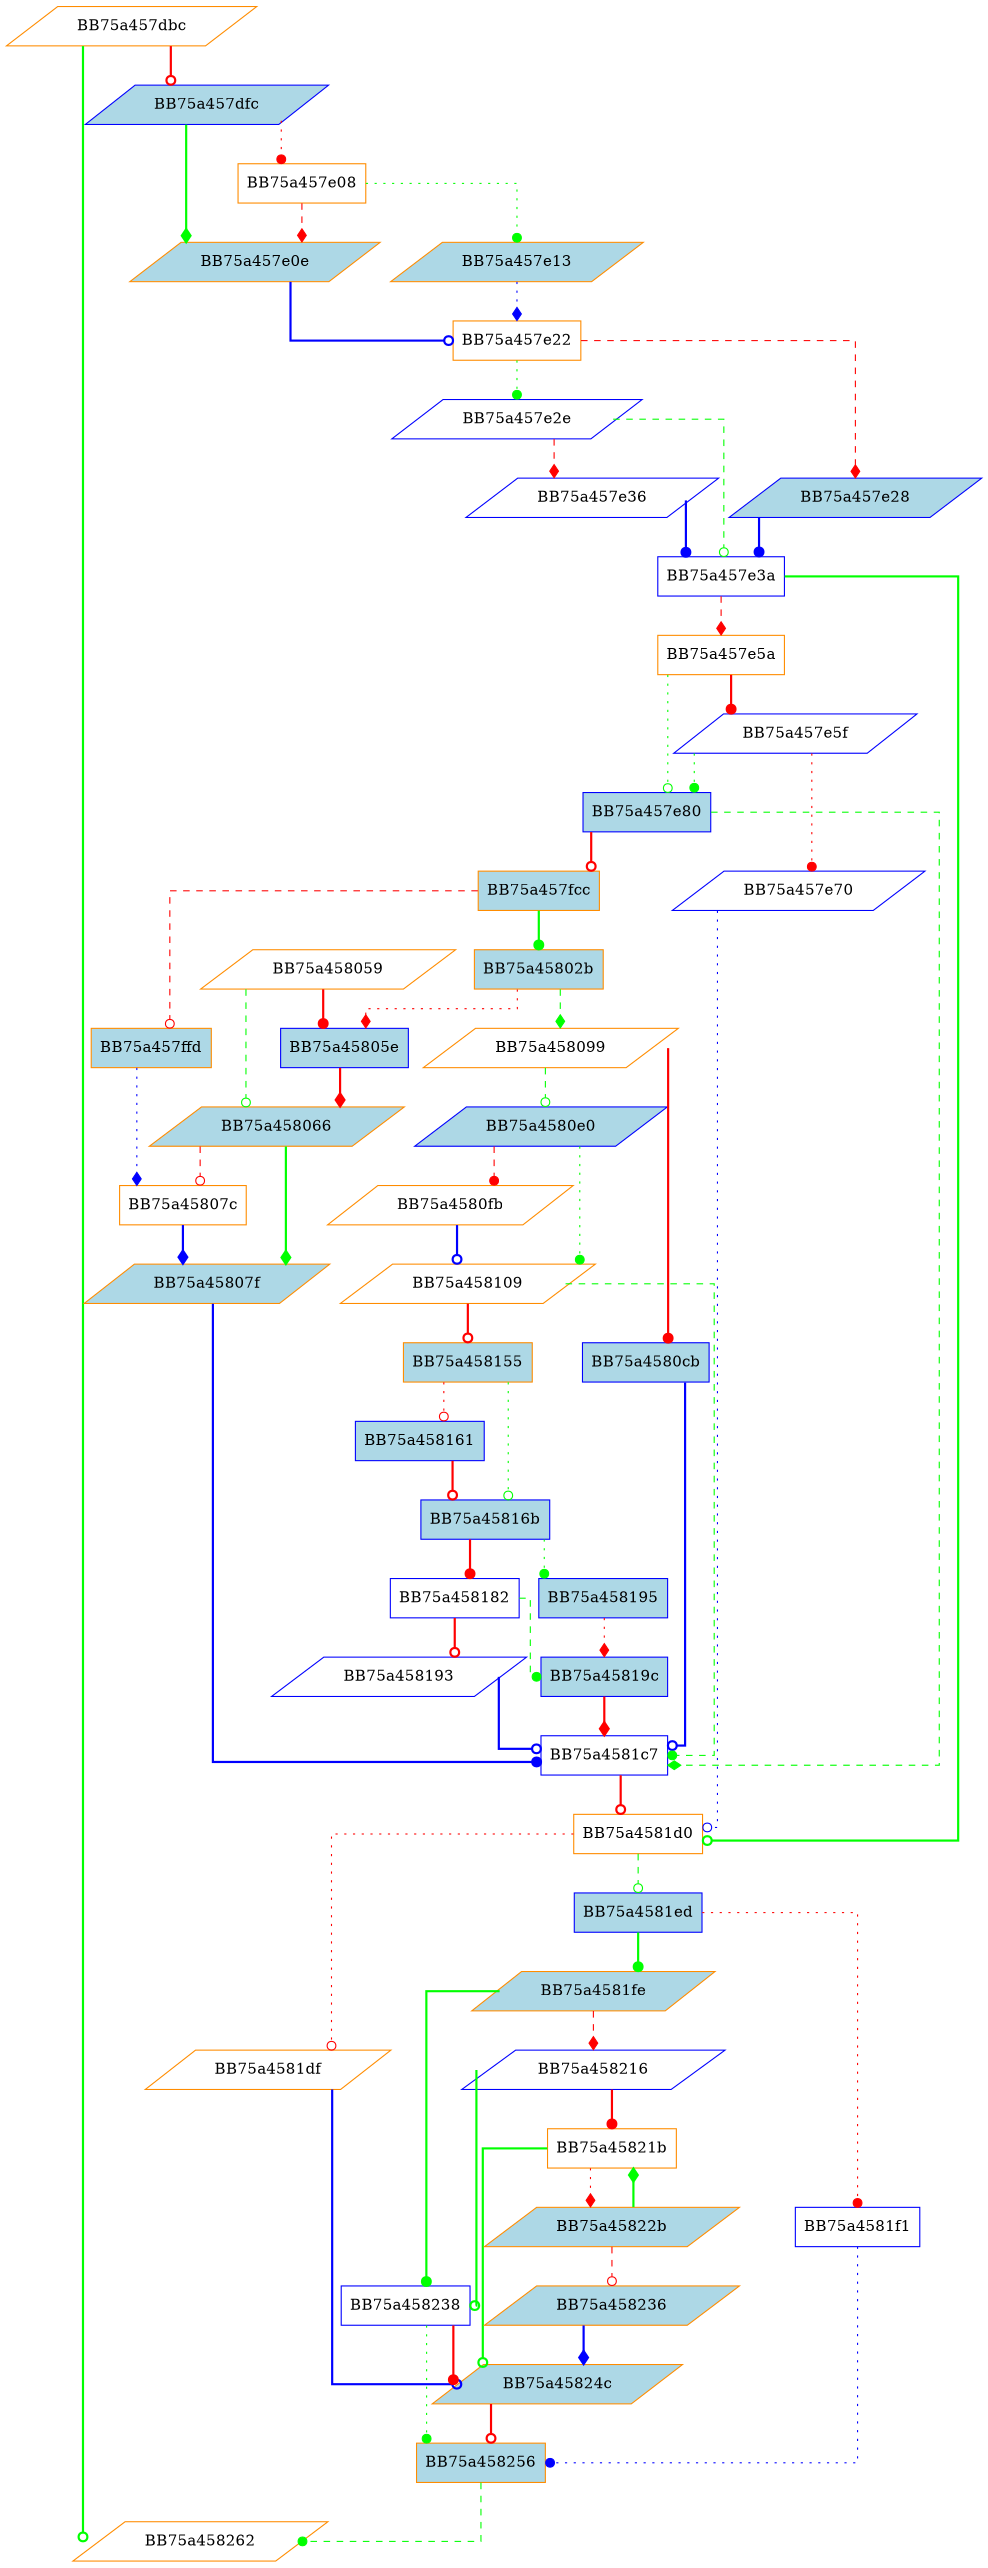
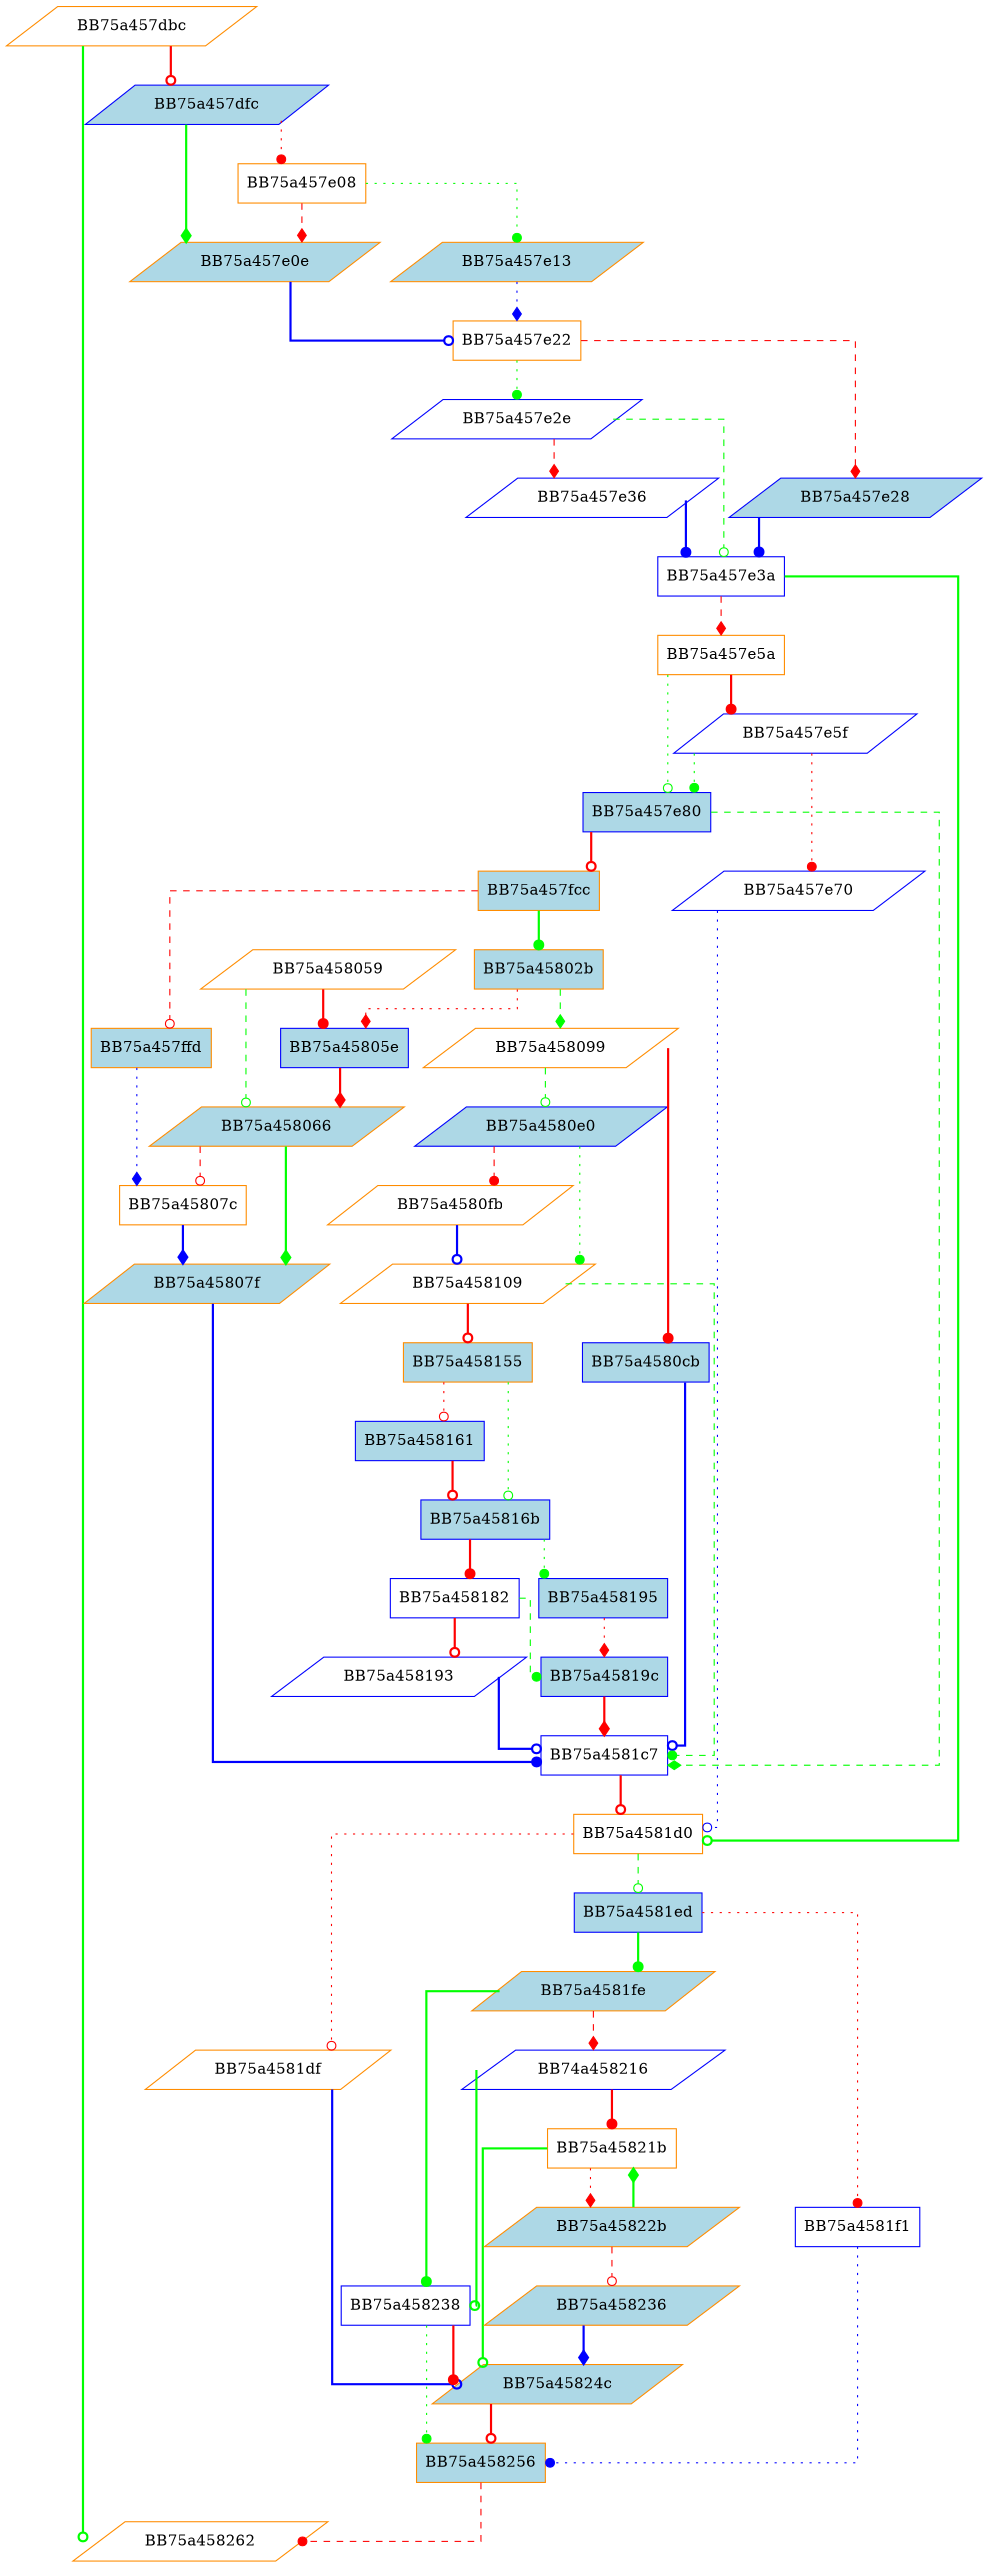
(593, 2070) -> (593, 2070)
(423, 2541) -> (423, 2541)
